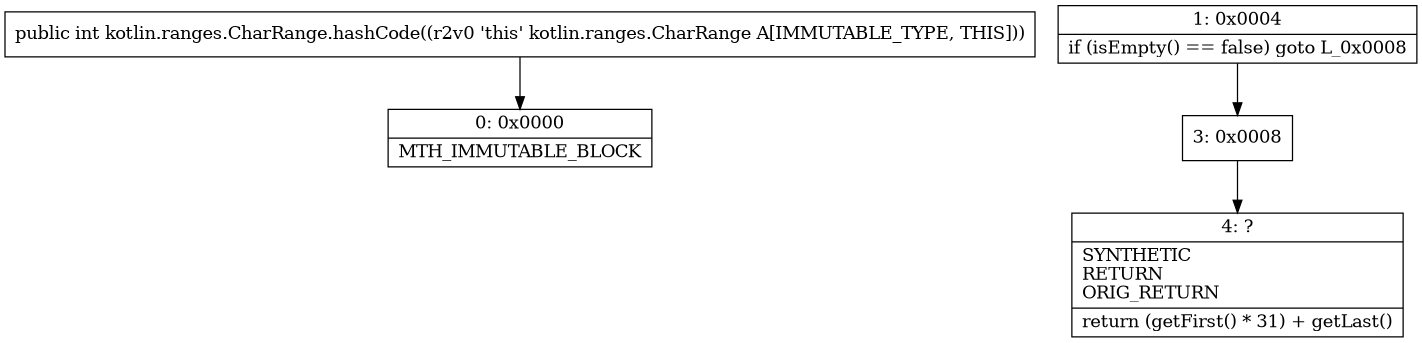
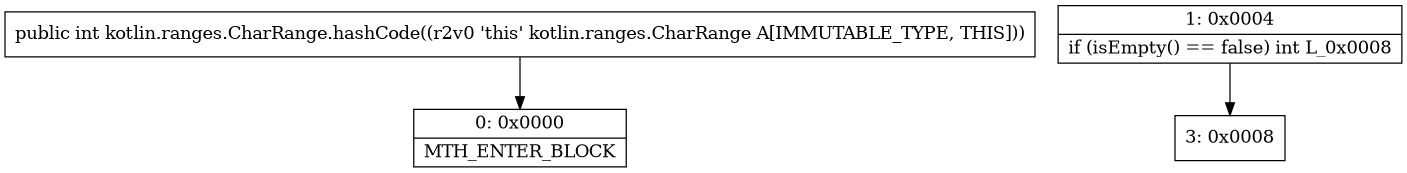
(1238, 48) -> (1230, 48)
(520, 152) -> (520, 152)
(1238, 275) -> none
